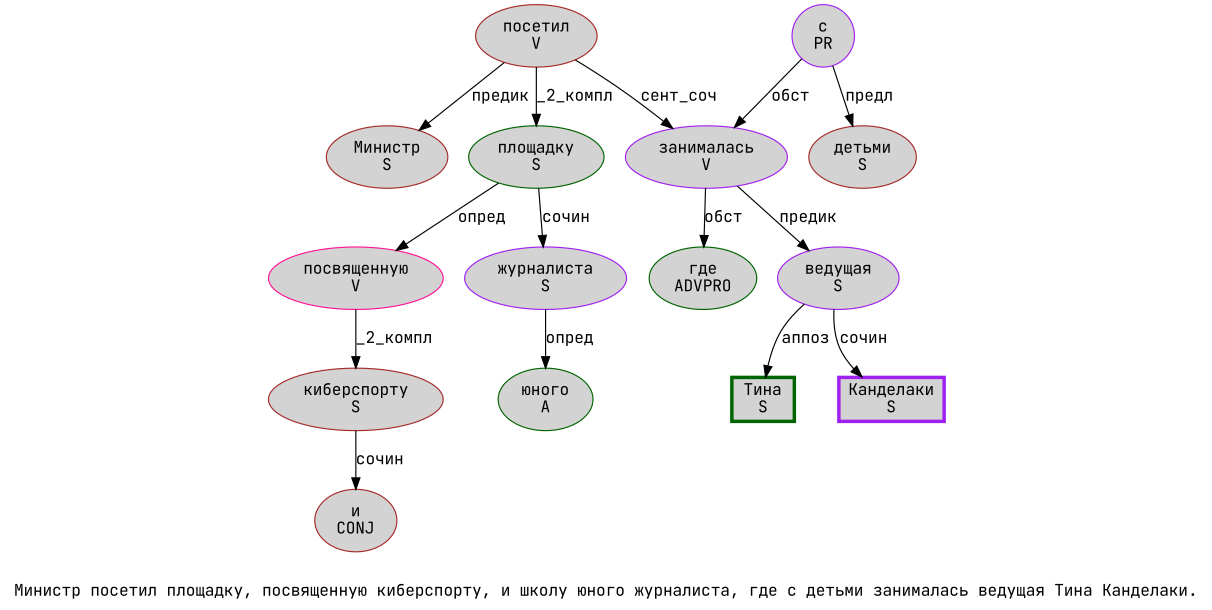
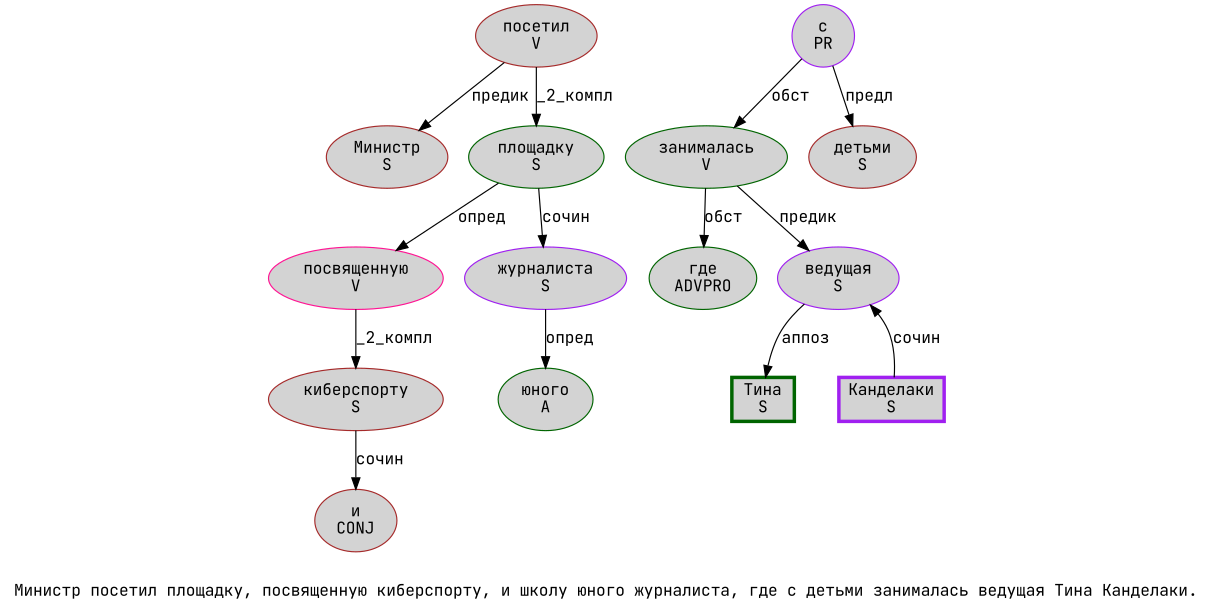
(620, 89) -> none
(706, 157) -> (706, 157)
(837, 341) -> (892, 344)
